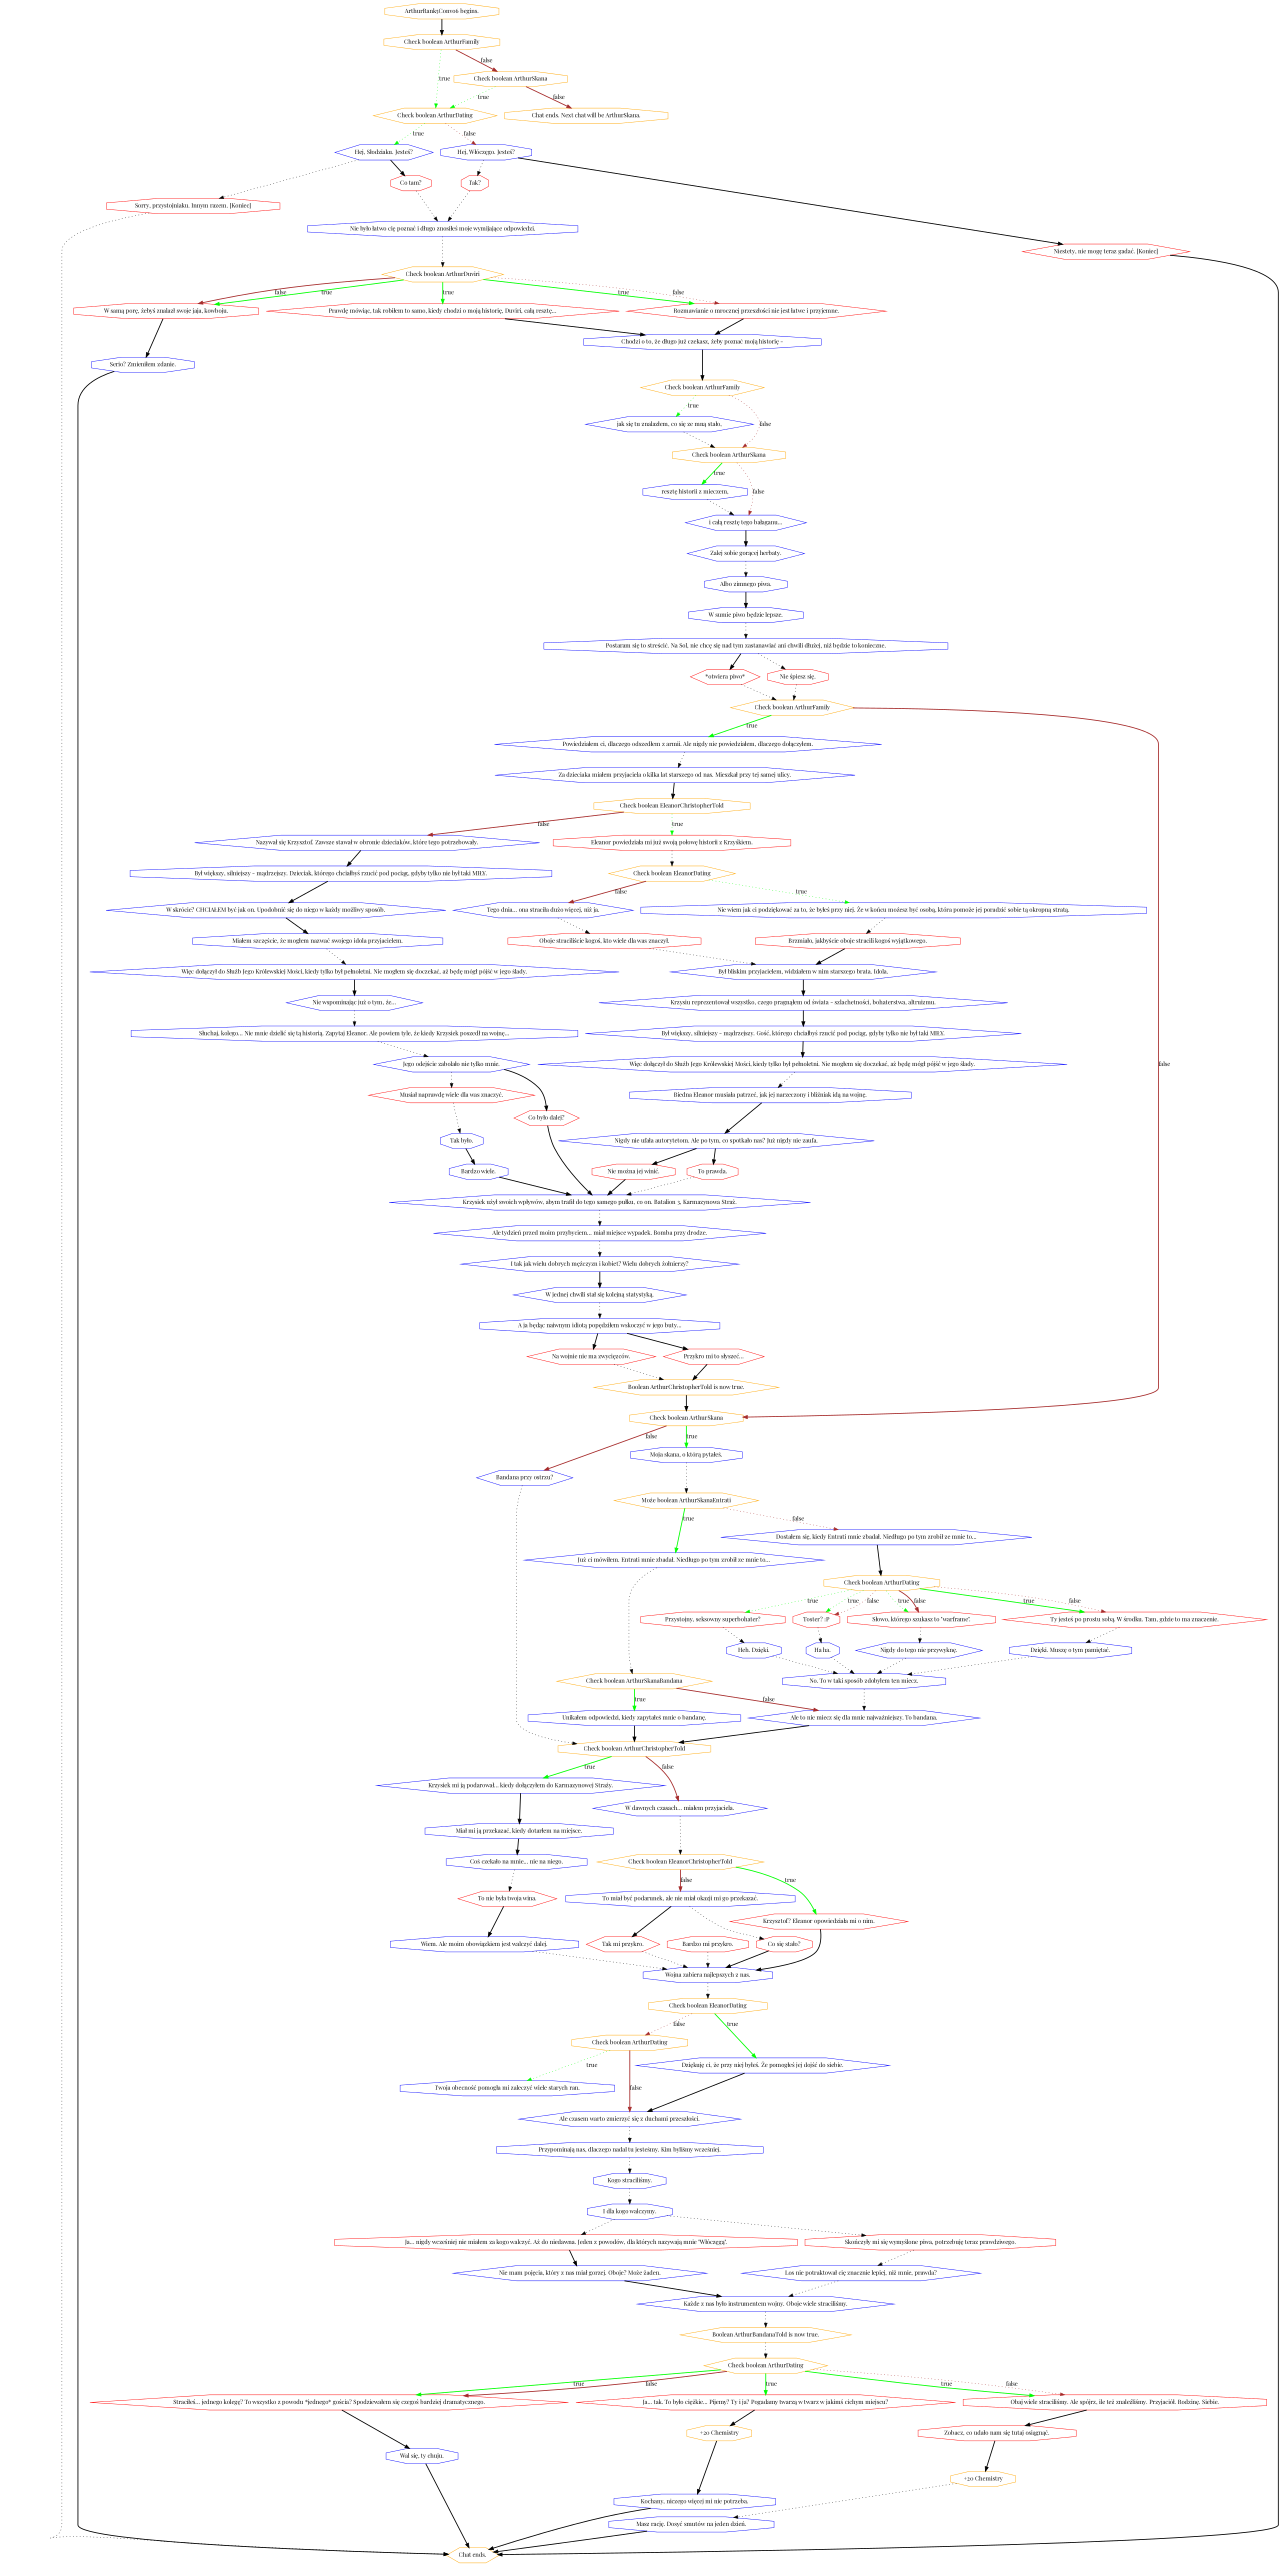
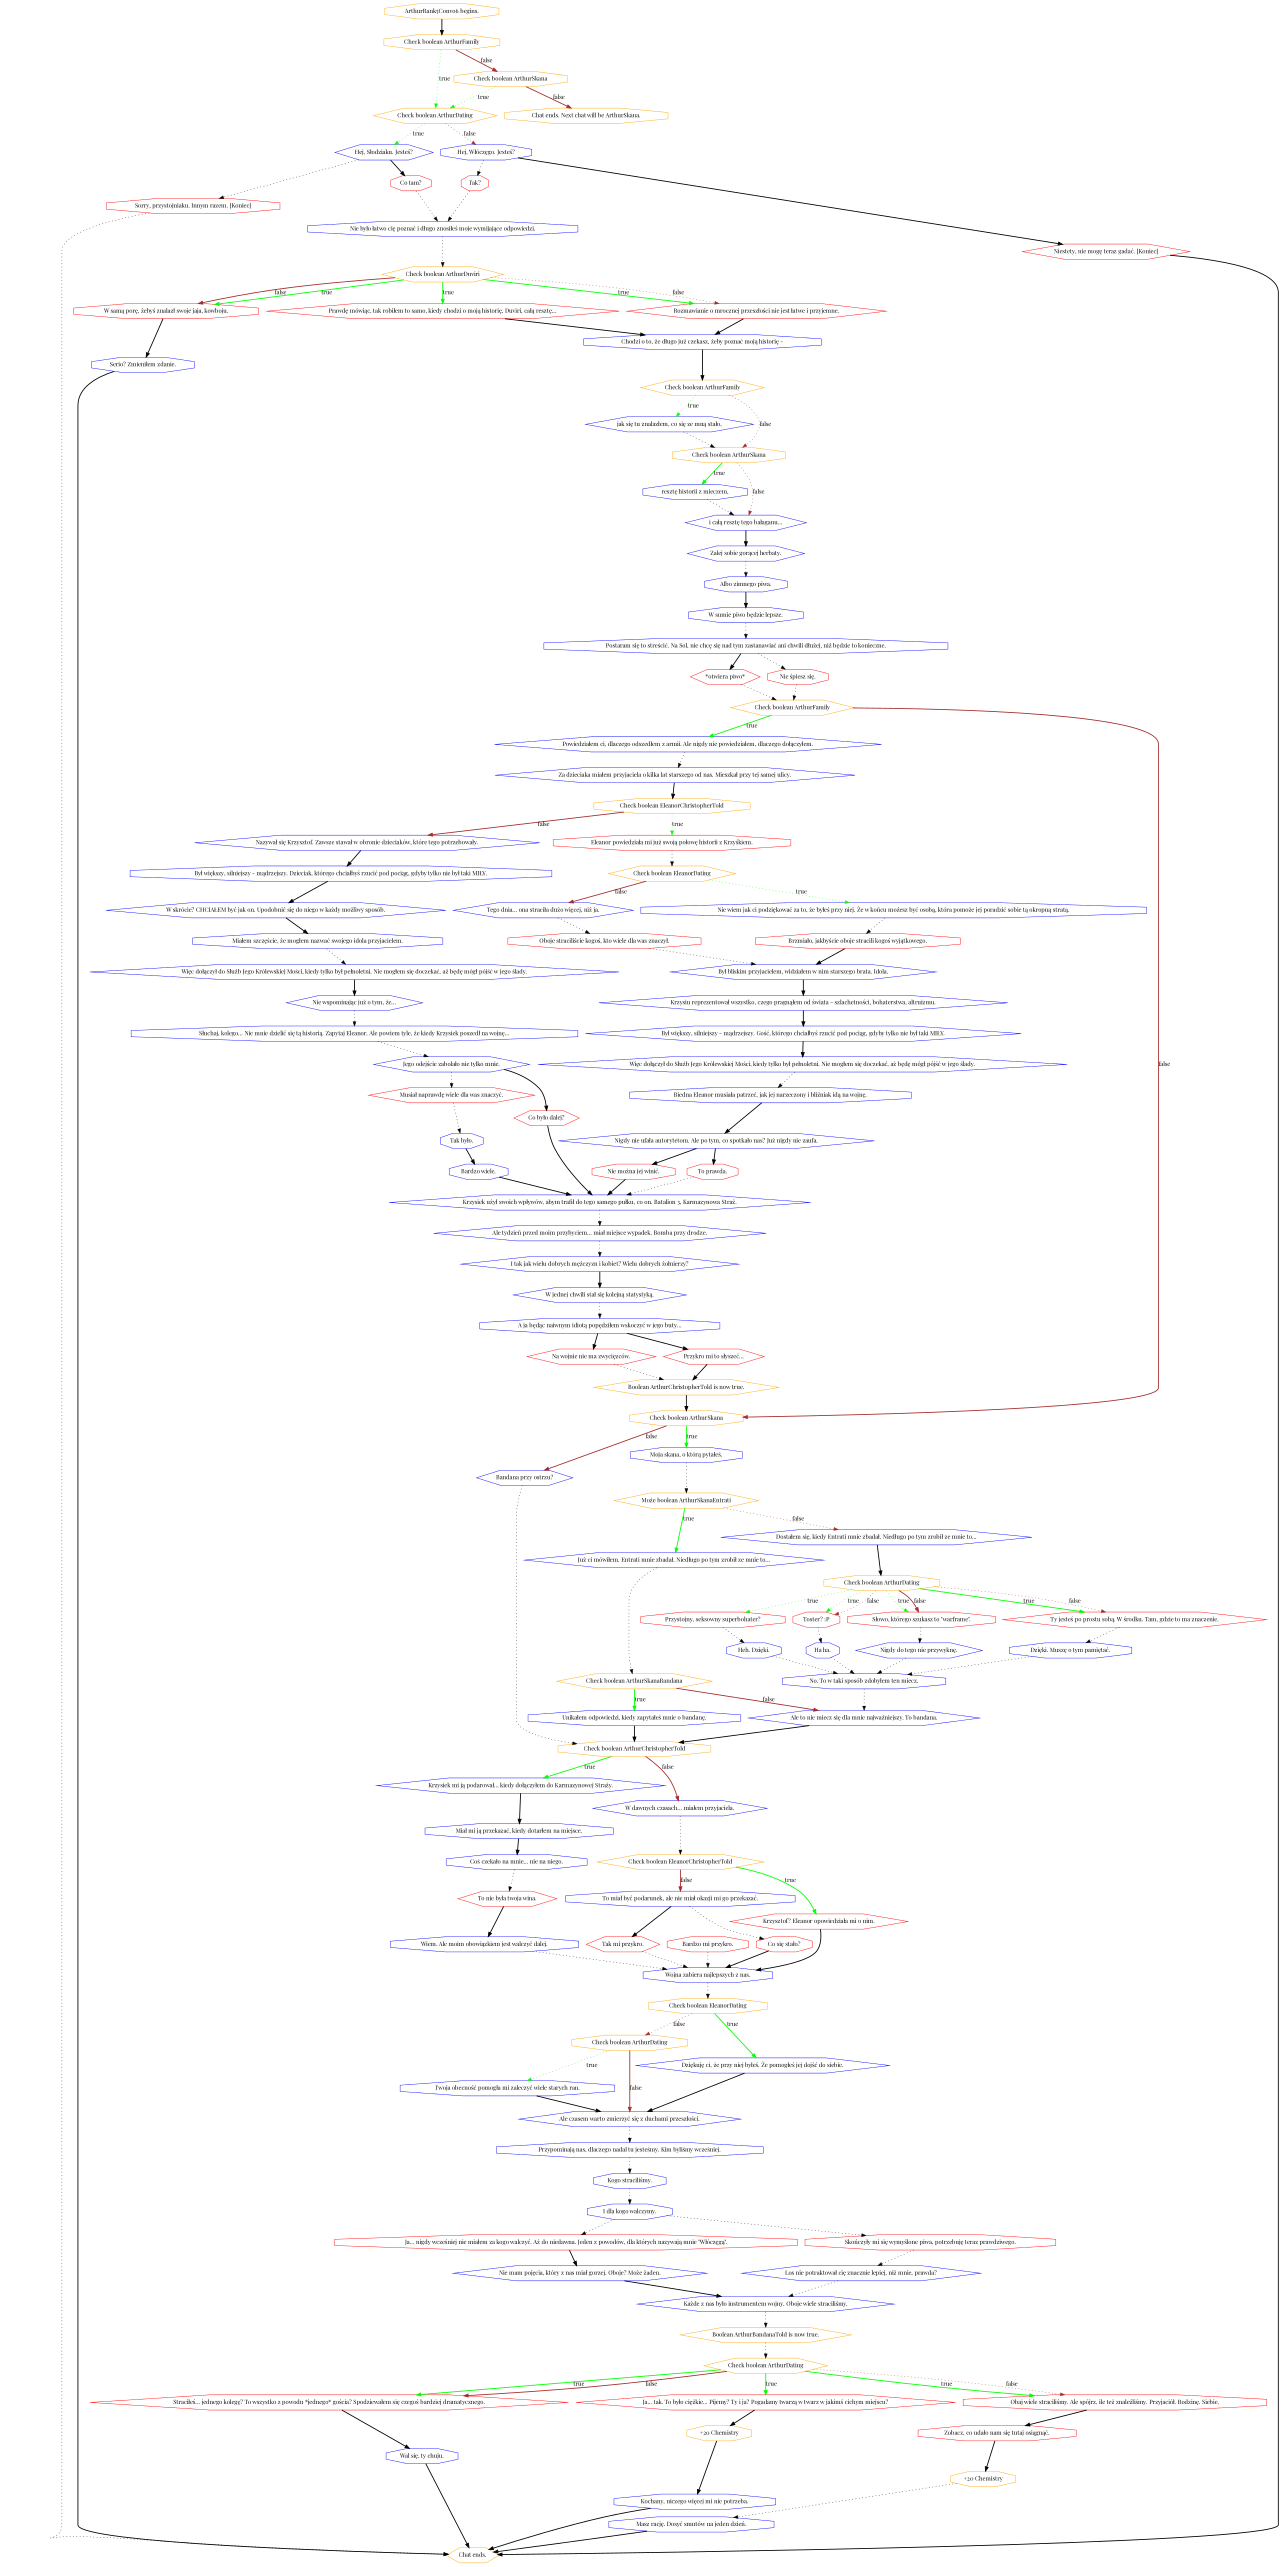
none -> (566, 2103)
